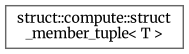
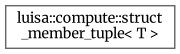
(94, 27) -> (90, 27)
